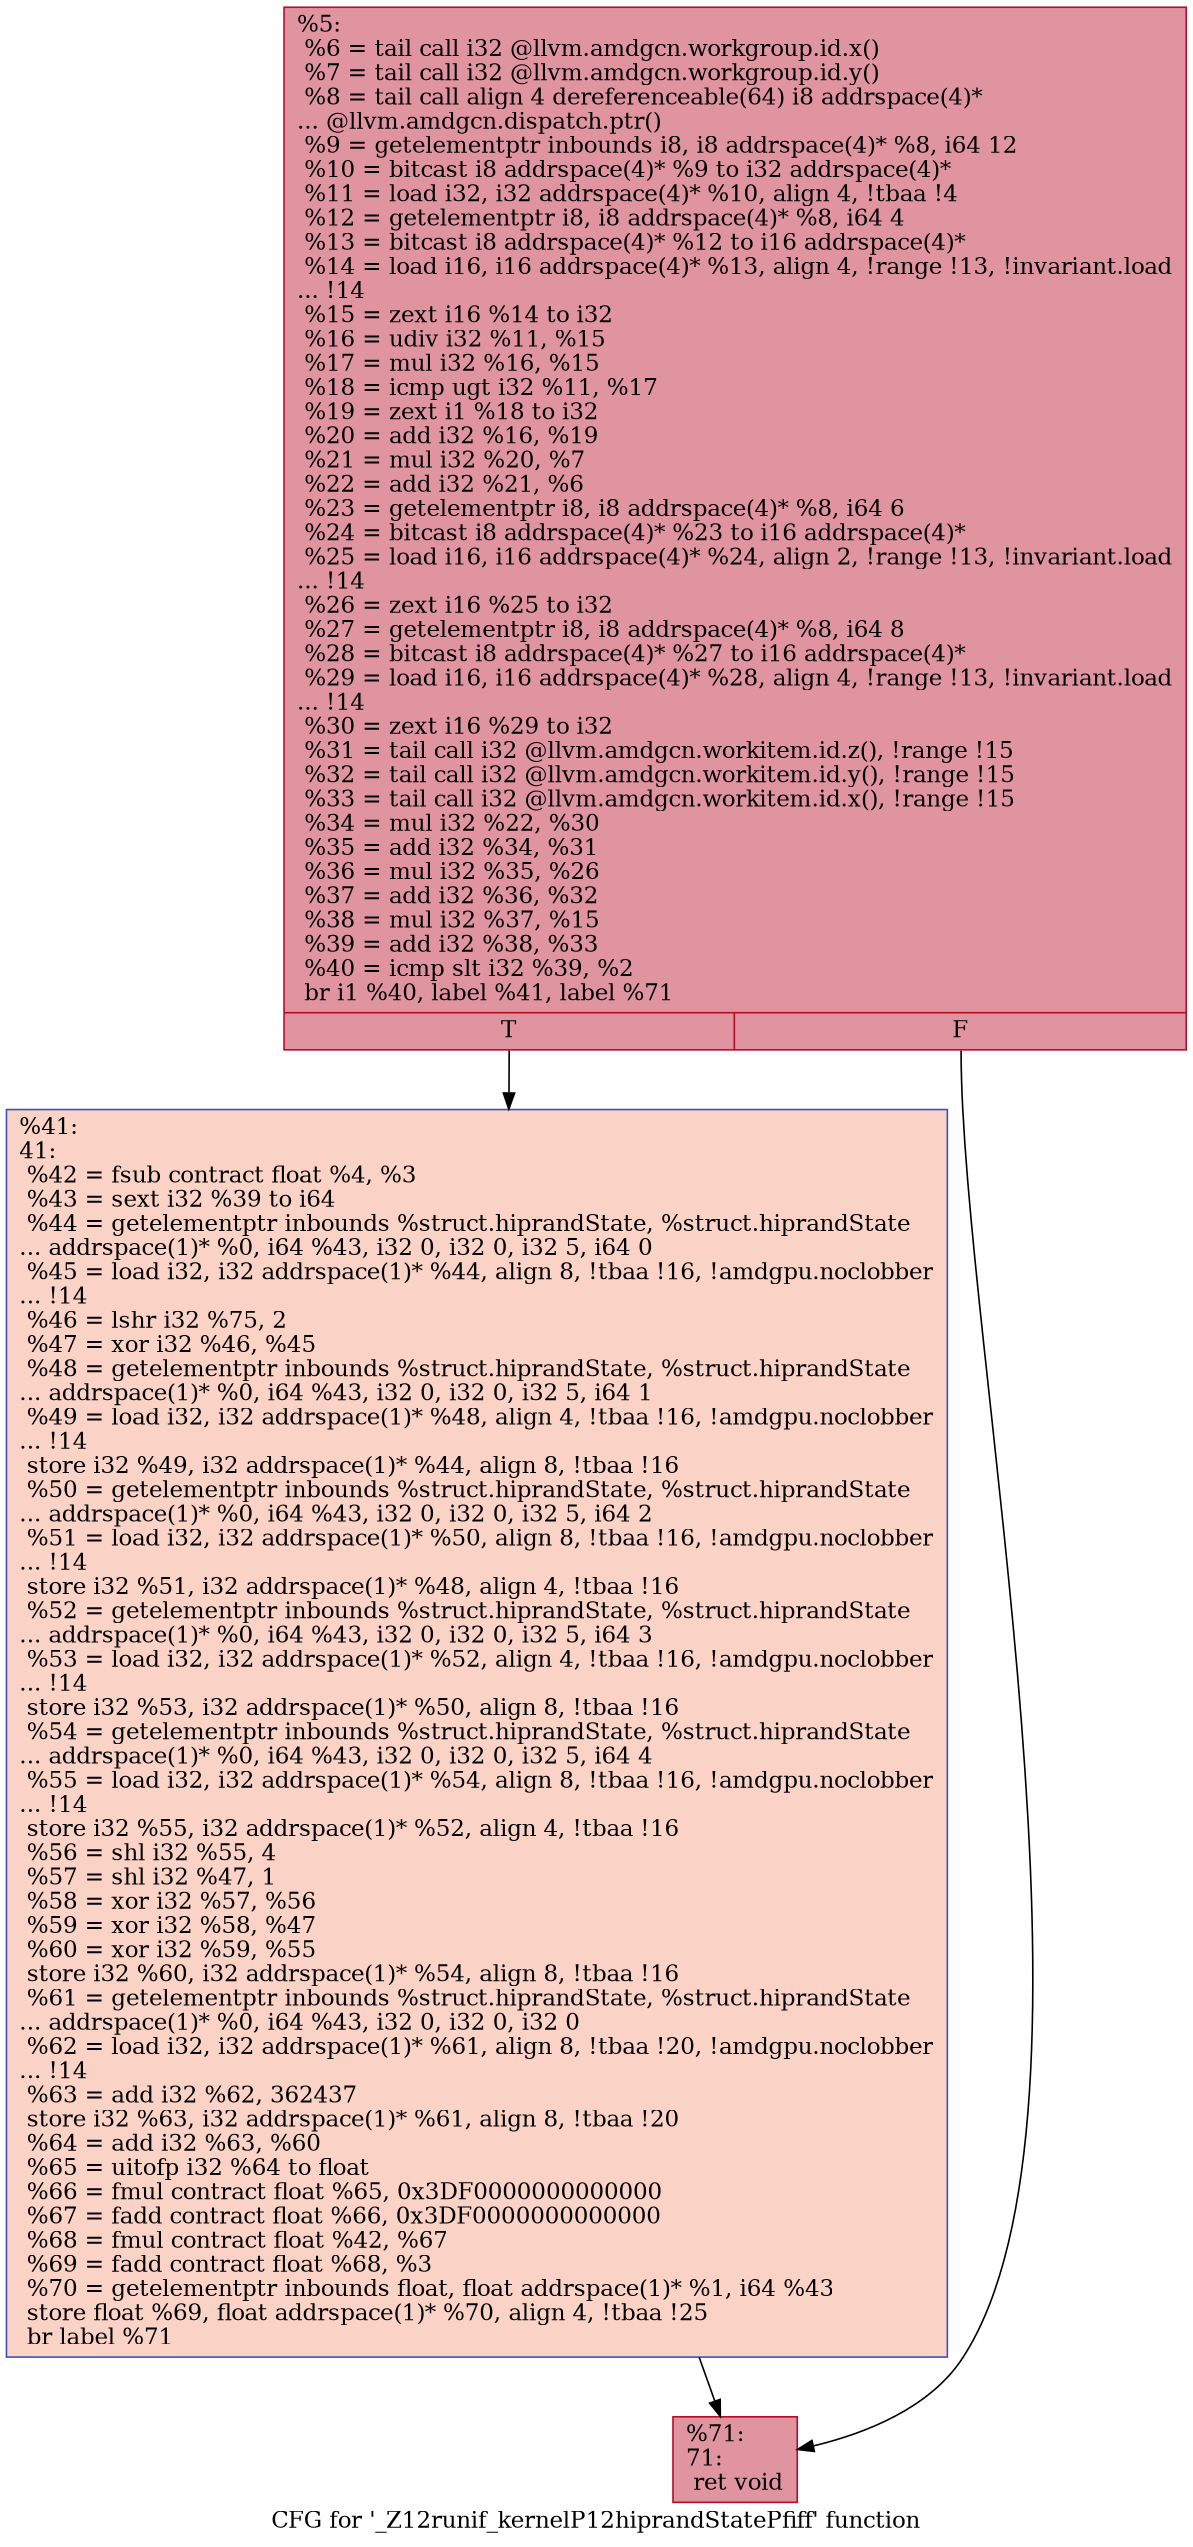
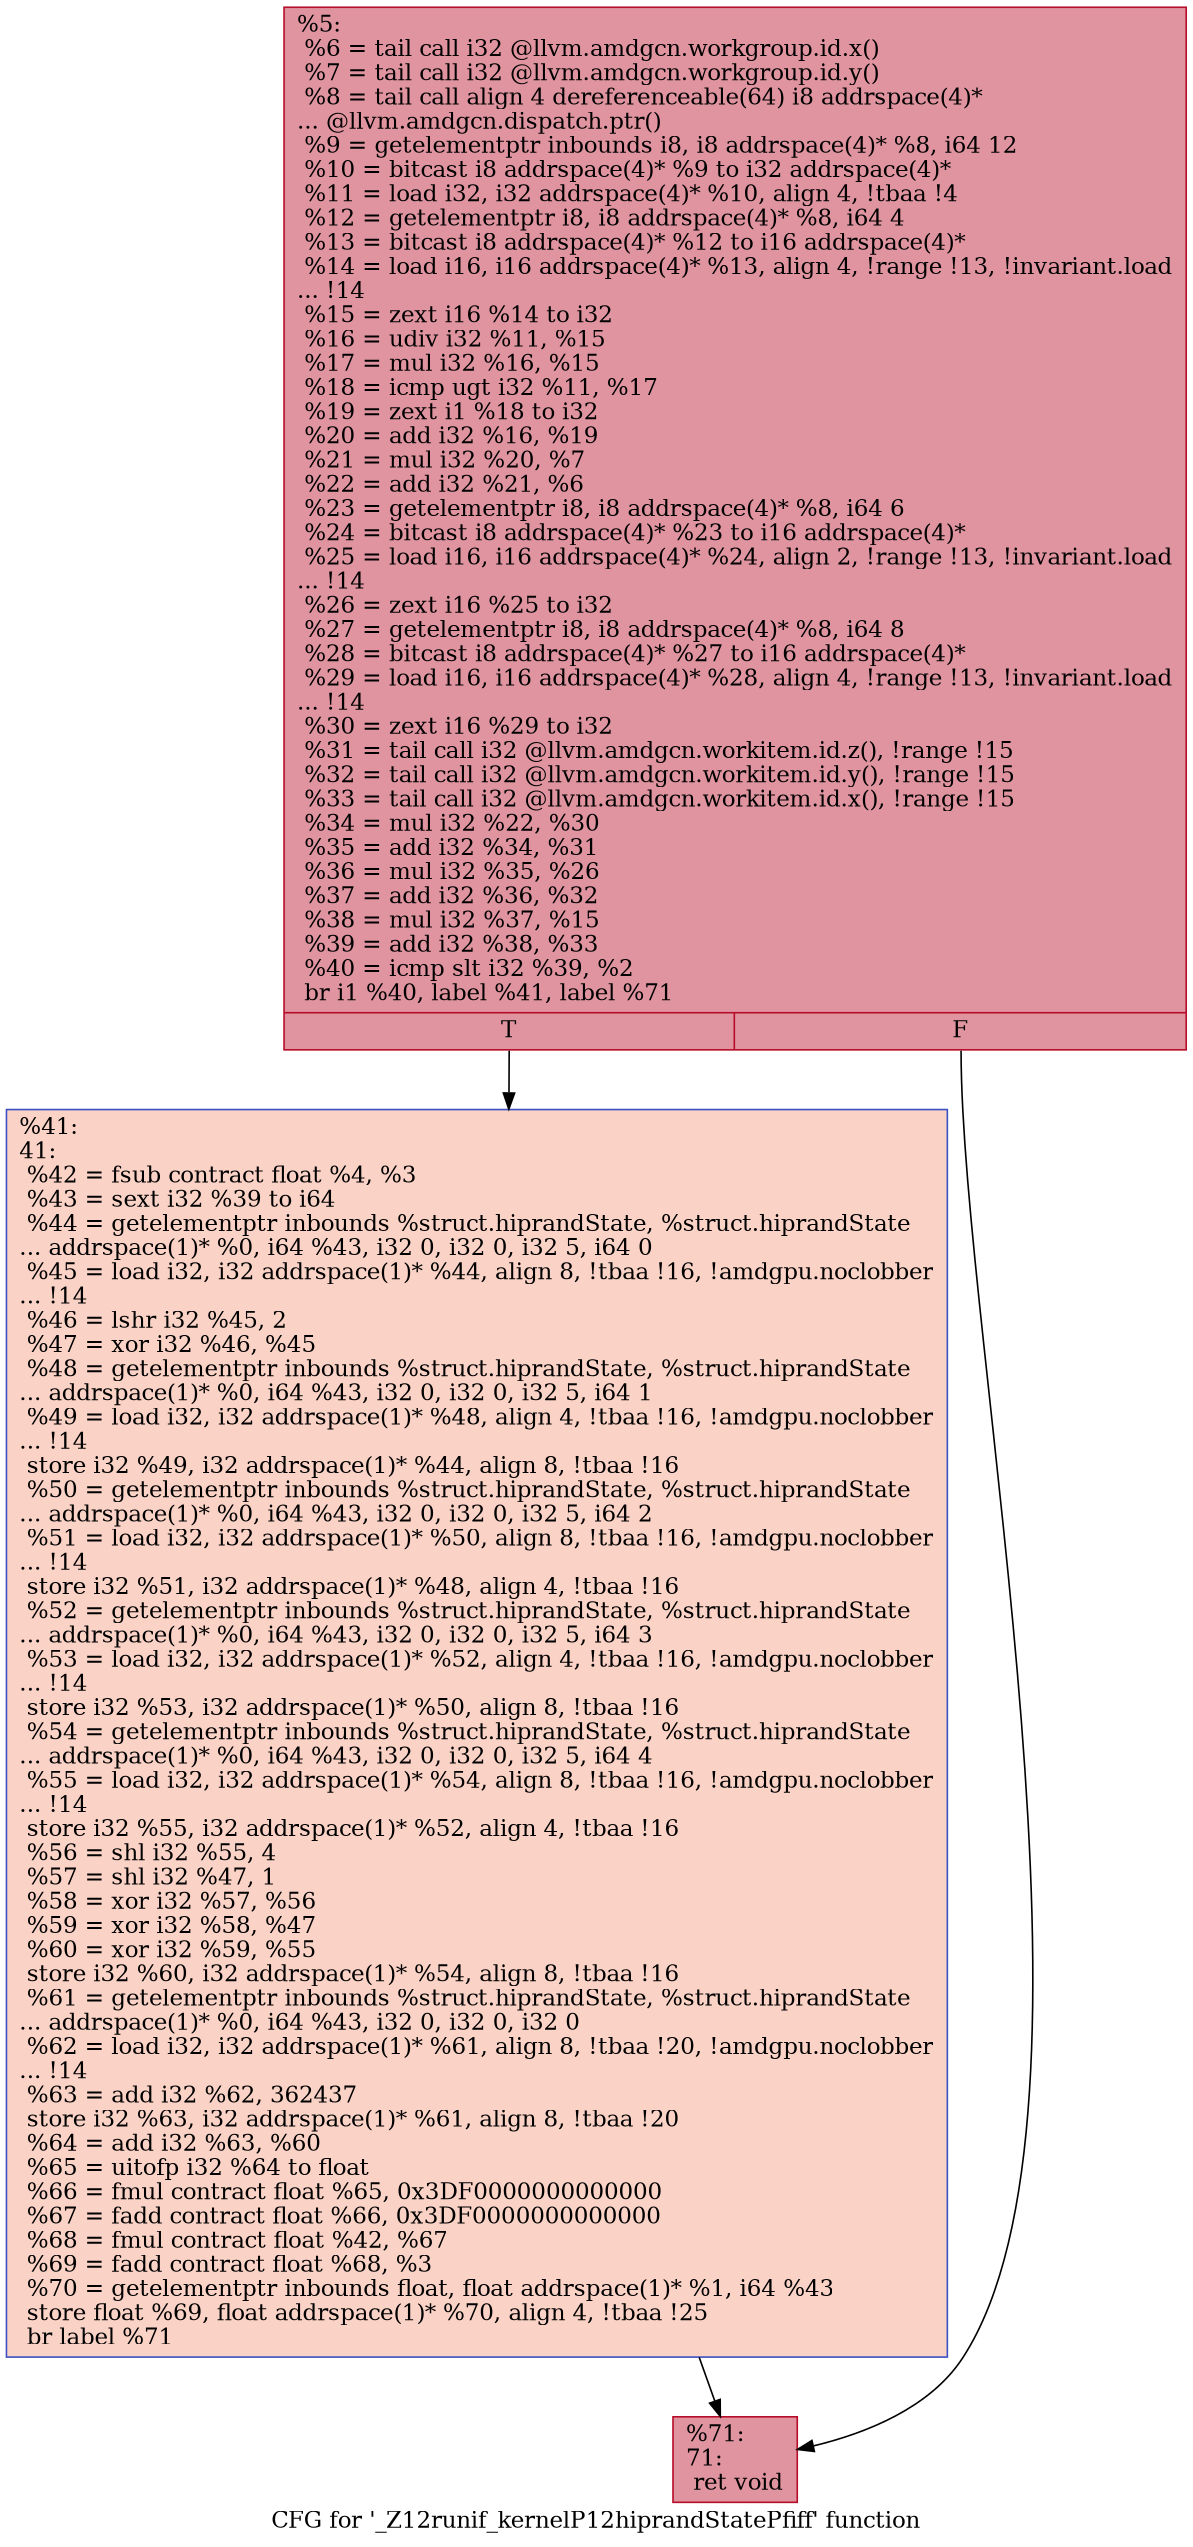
(153, 1321) -> (153, 1321)
